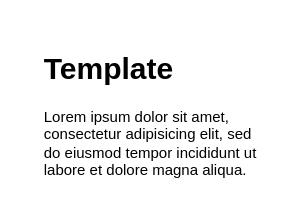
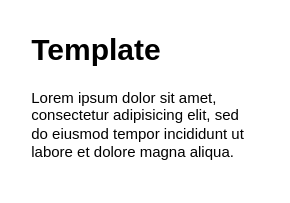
(157, 119) -> (144, 101)
